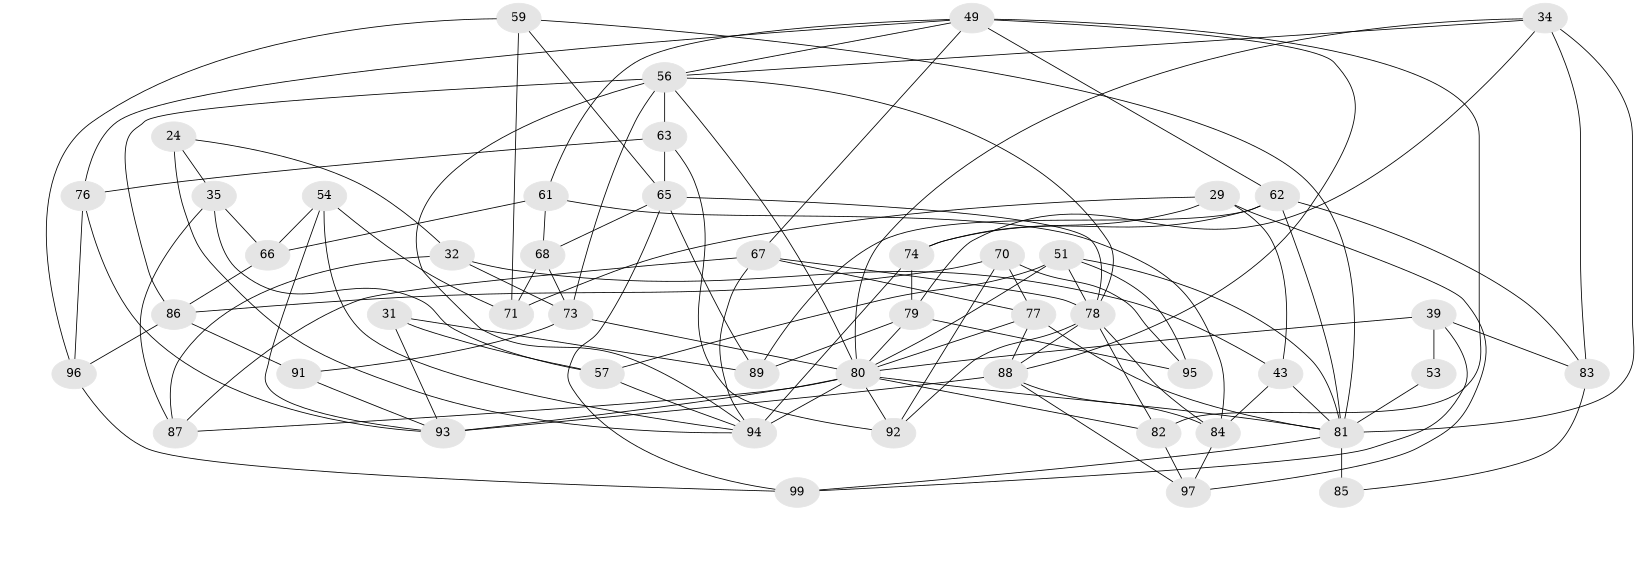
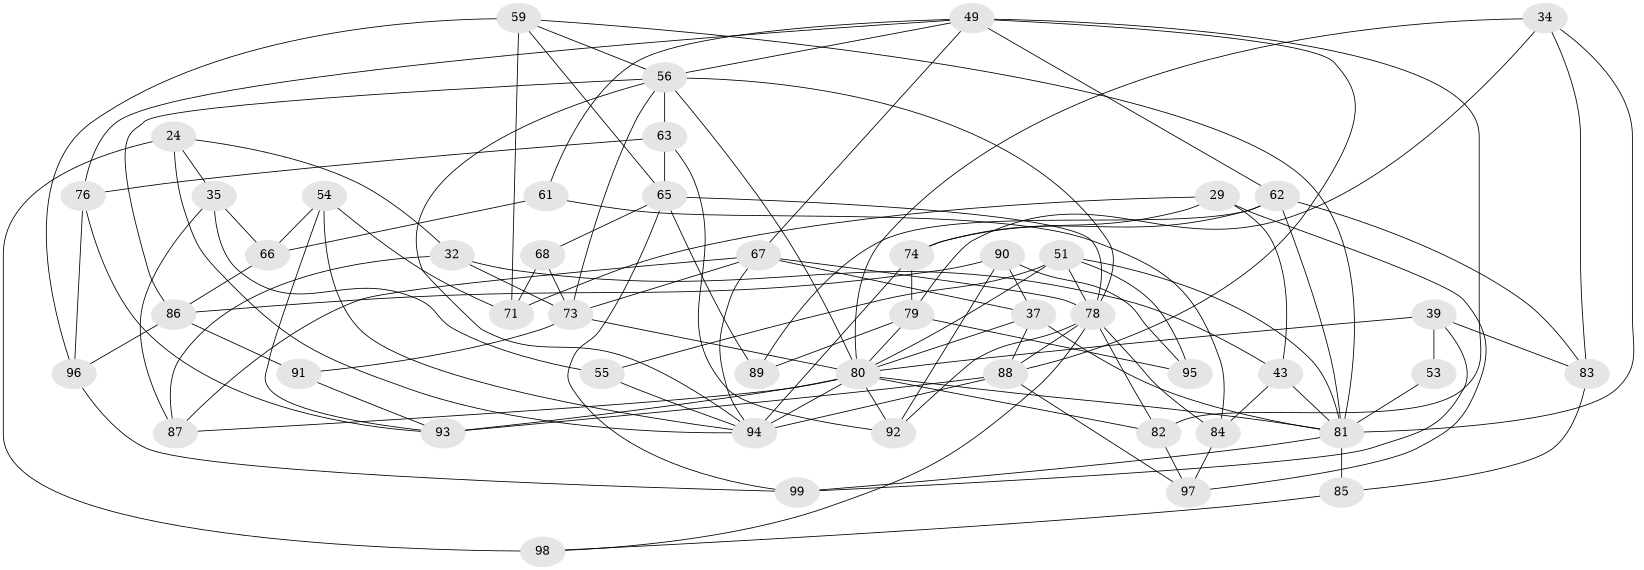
(1105, 48) -> (581, 44)
(544, 226) -> none
(1002, 255) -> (1002, 255)
none -> (661, 286)
(390, 315) -> none
(1034, 315) -> (1034, 315)
(602, 374) -> (602, 374)
(1112, 403) -> (885, 402)
none -> (543, 552)
